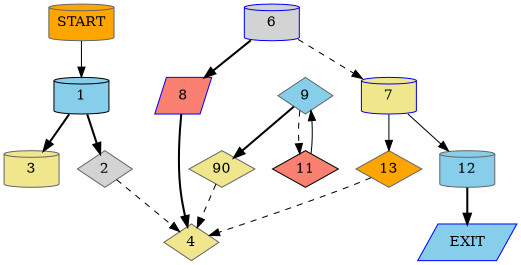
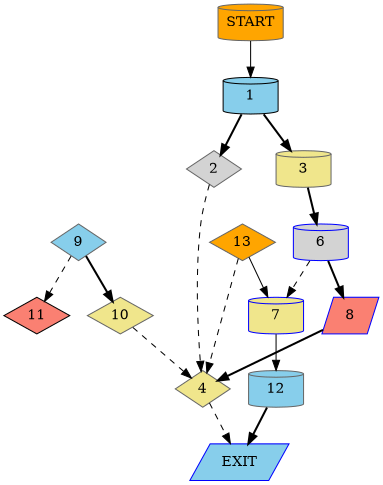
(389, 127) -> (256, 272)
(312, 137) -> none
(222, 169) -> (120, 316)
none -> (311, 201)
none -> (218, 419)
